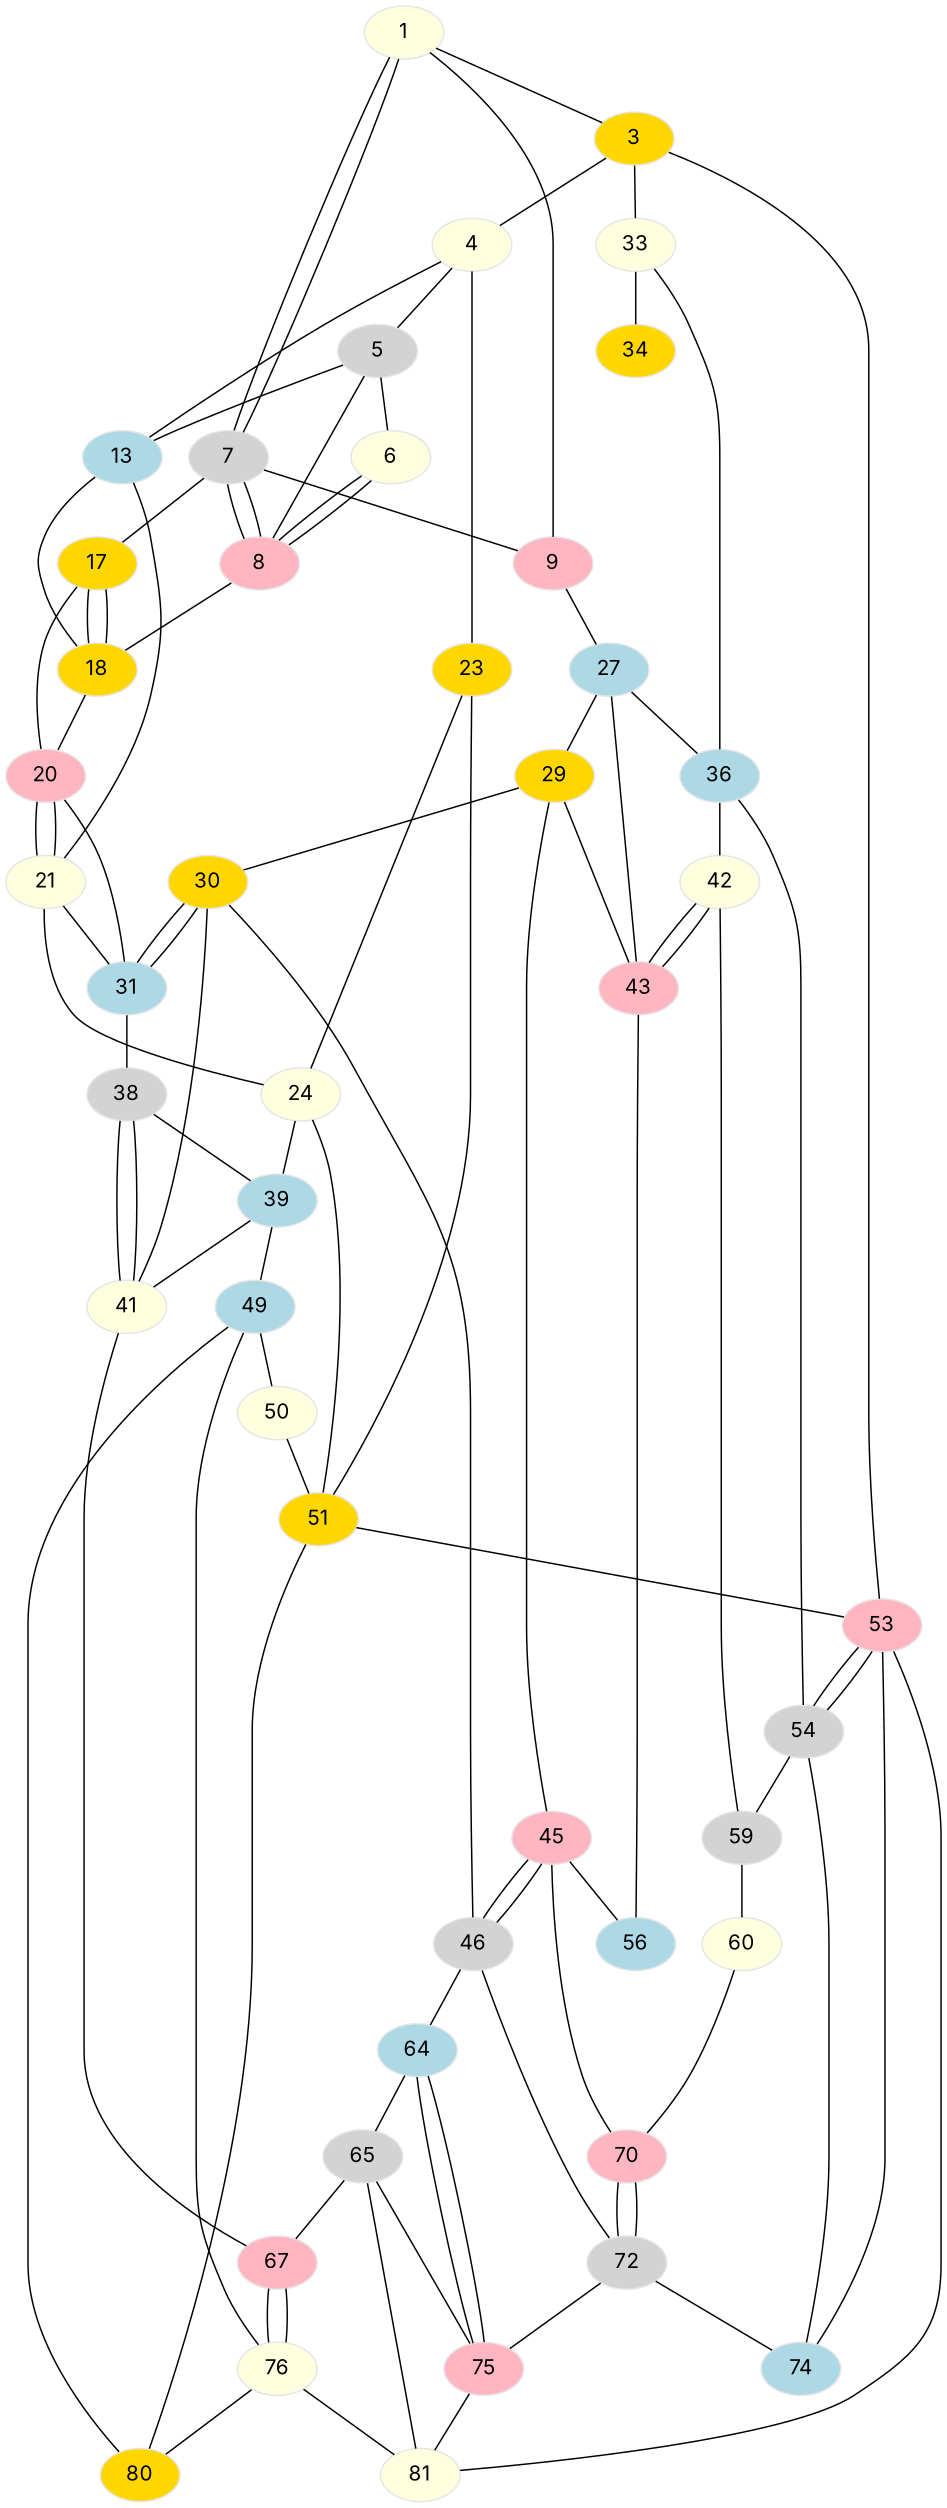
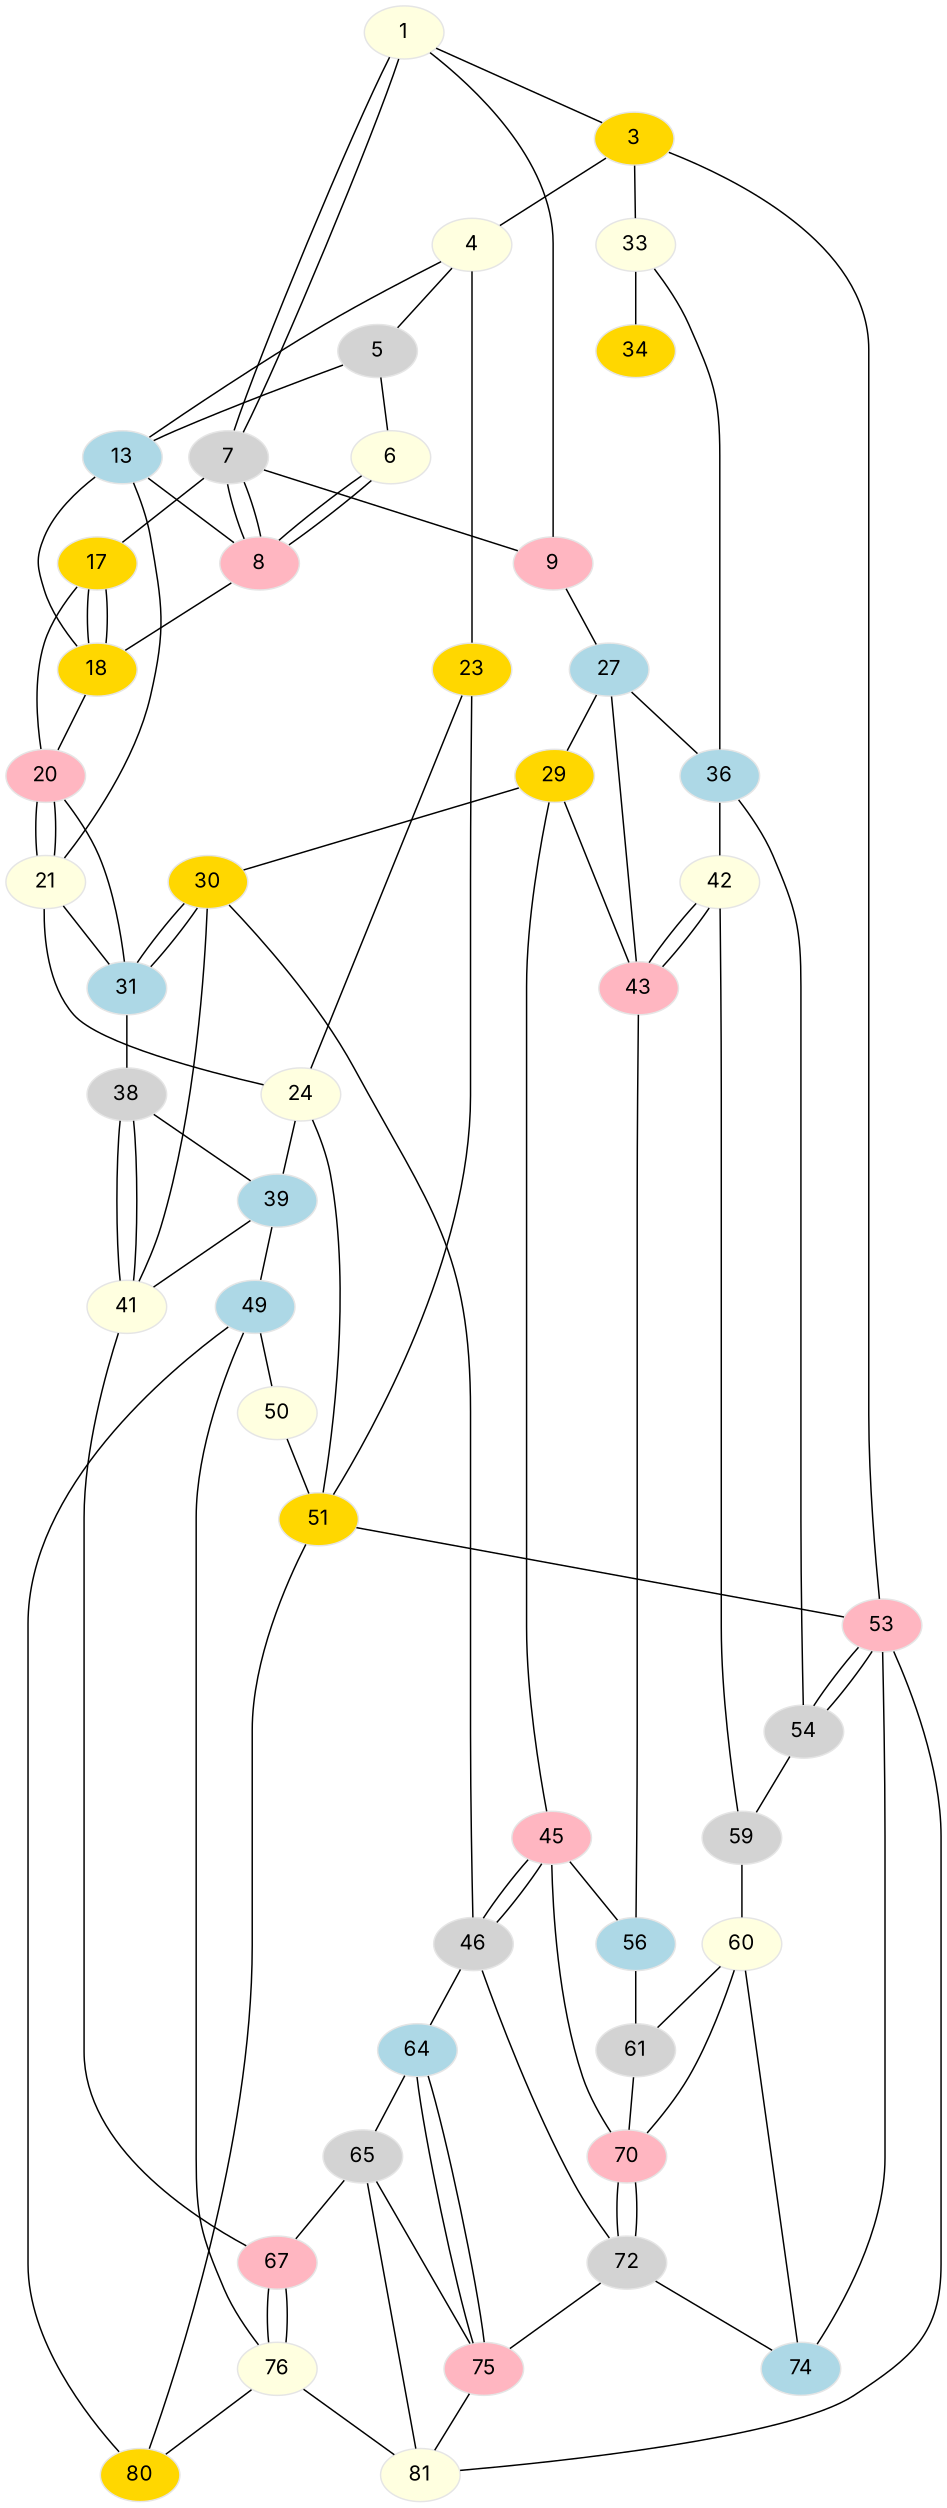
(319, 457) -> (191, 510)
none -> (636, 2050)
(829, 2050) -> (771, 2157)
